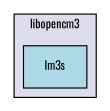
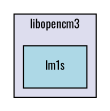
(55, 67) -> (55, 67)
